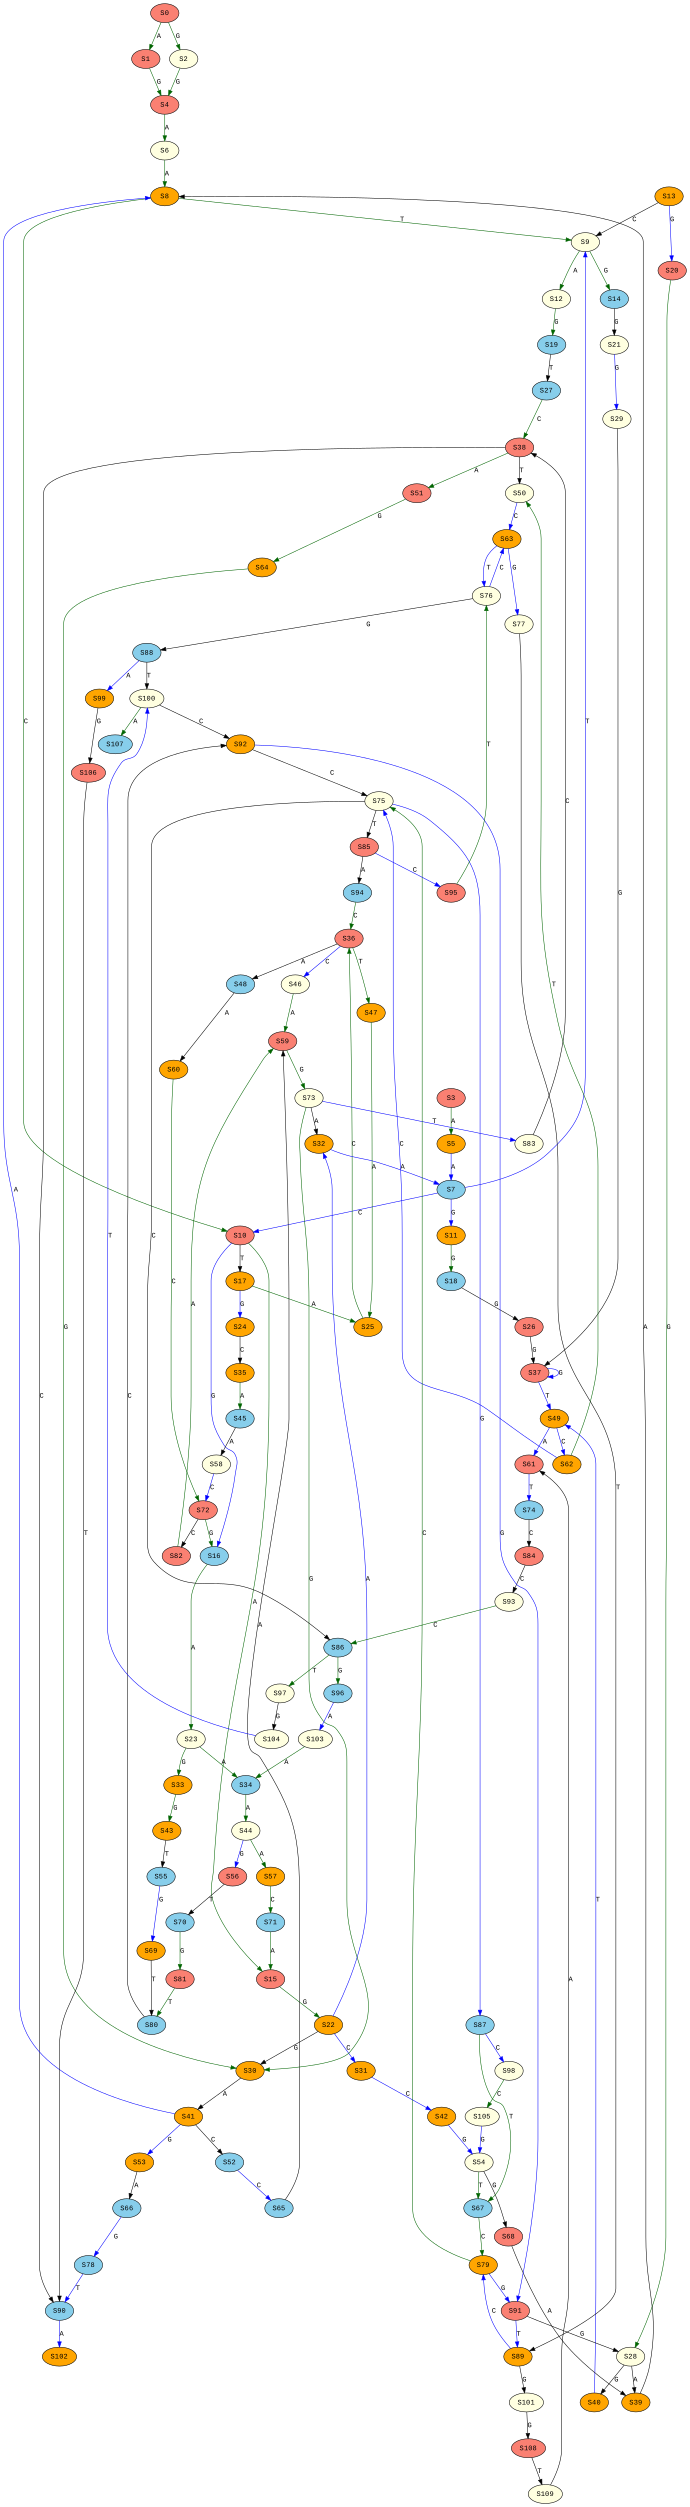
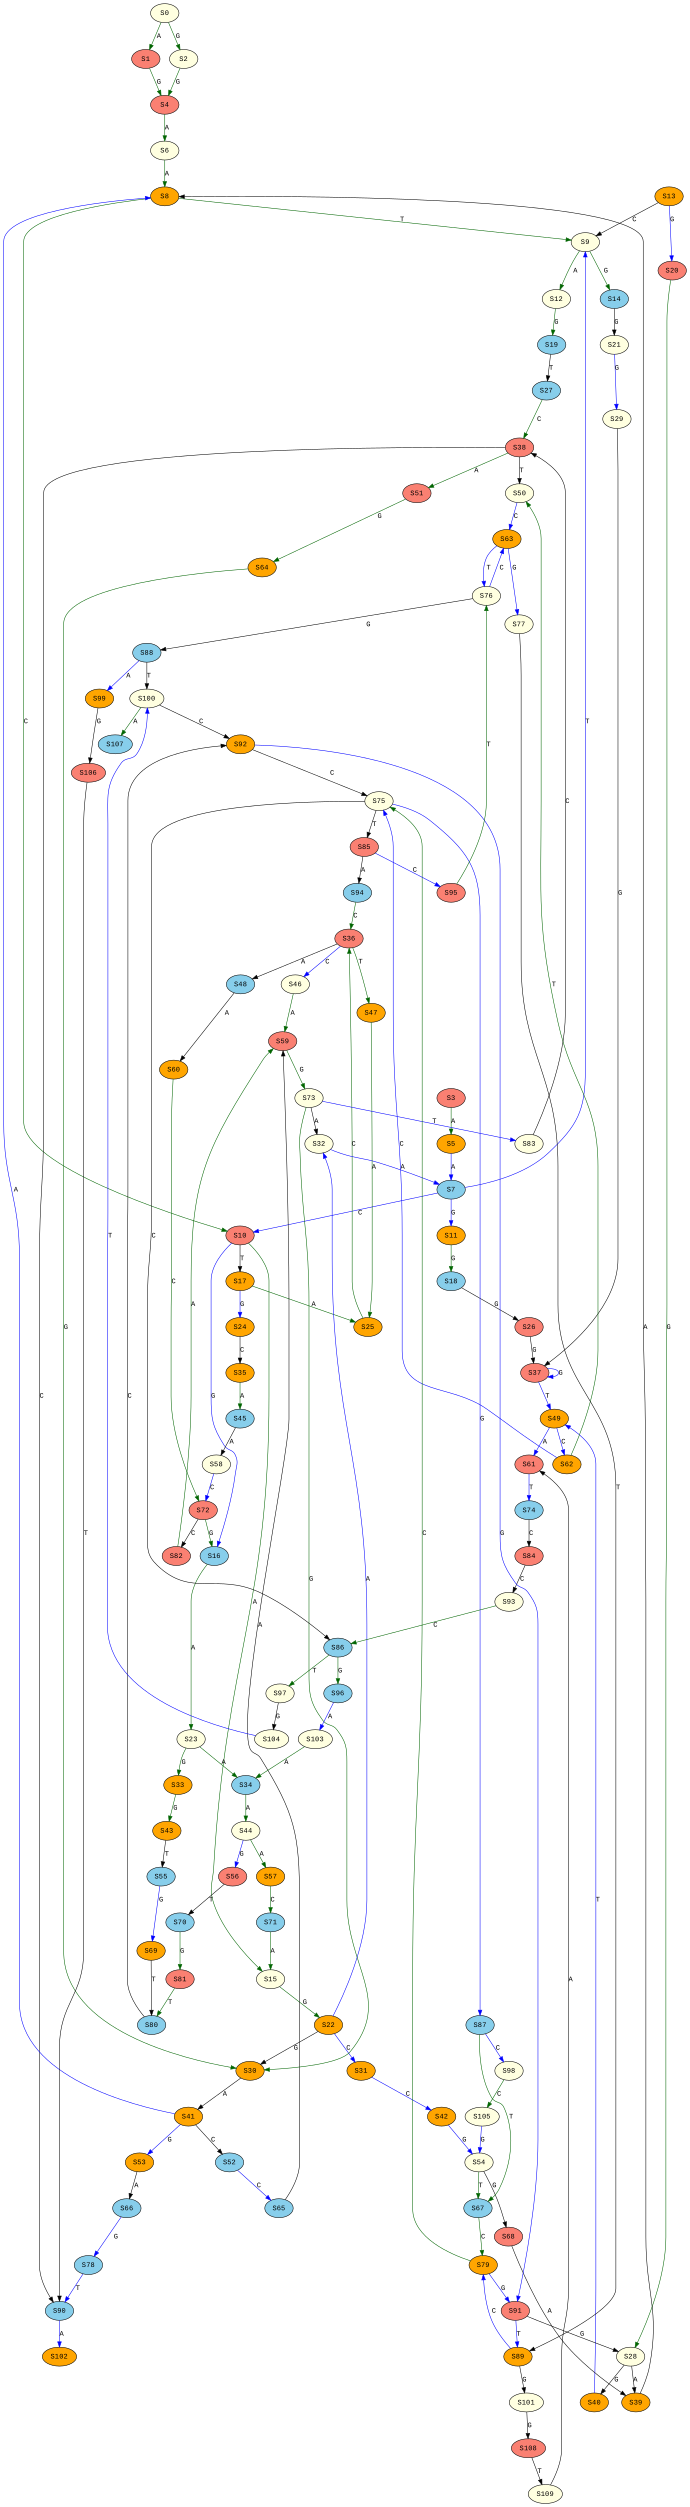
(165, 13) -> (165, 13)
(319, 1144) -> (319, 1144)
(271, 1979) -> (271, 1979)
